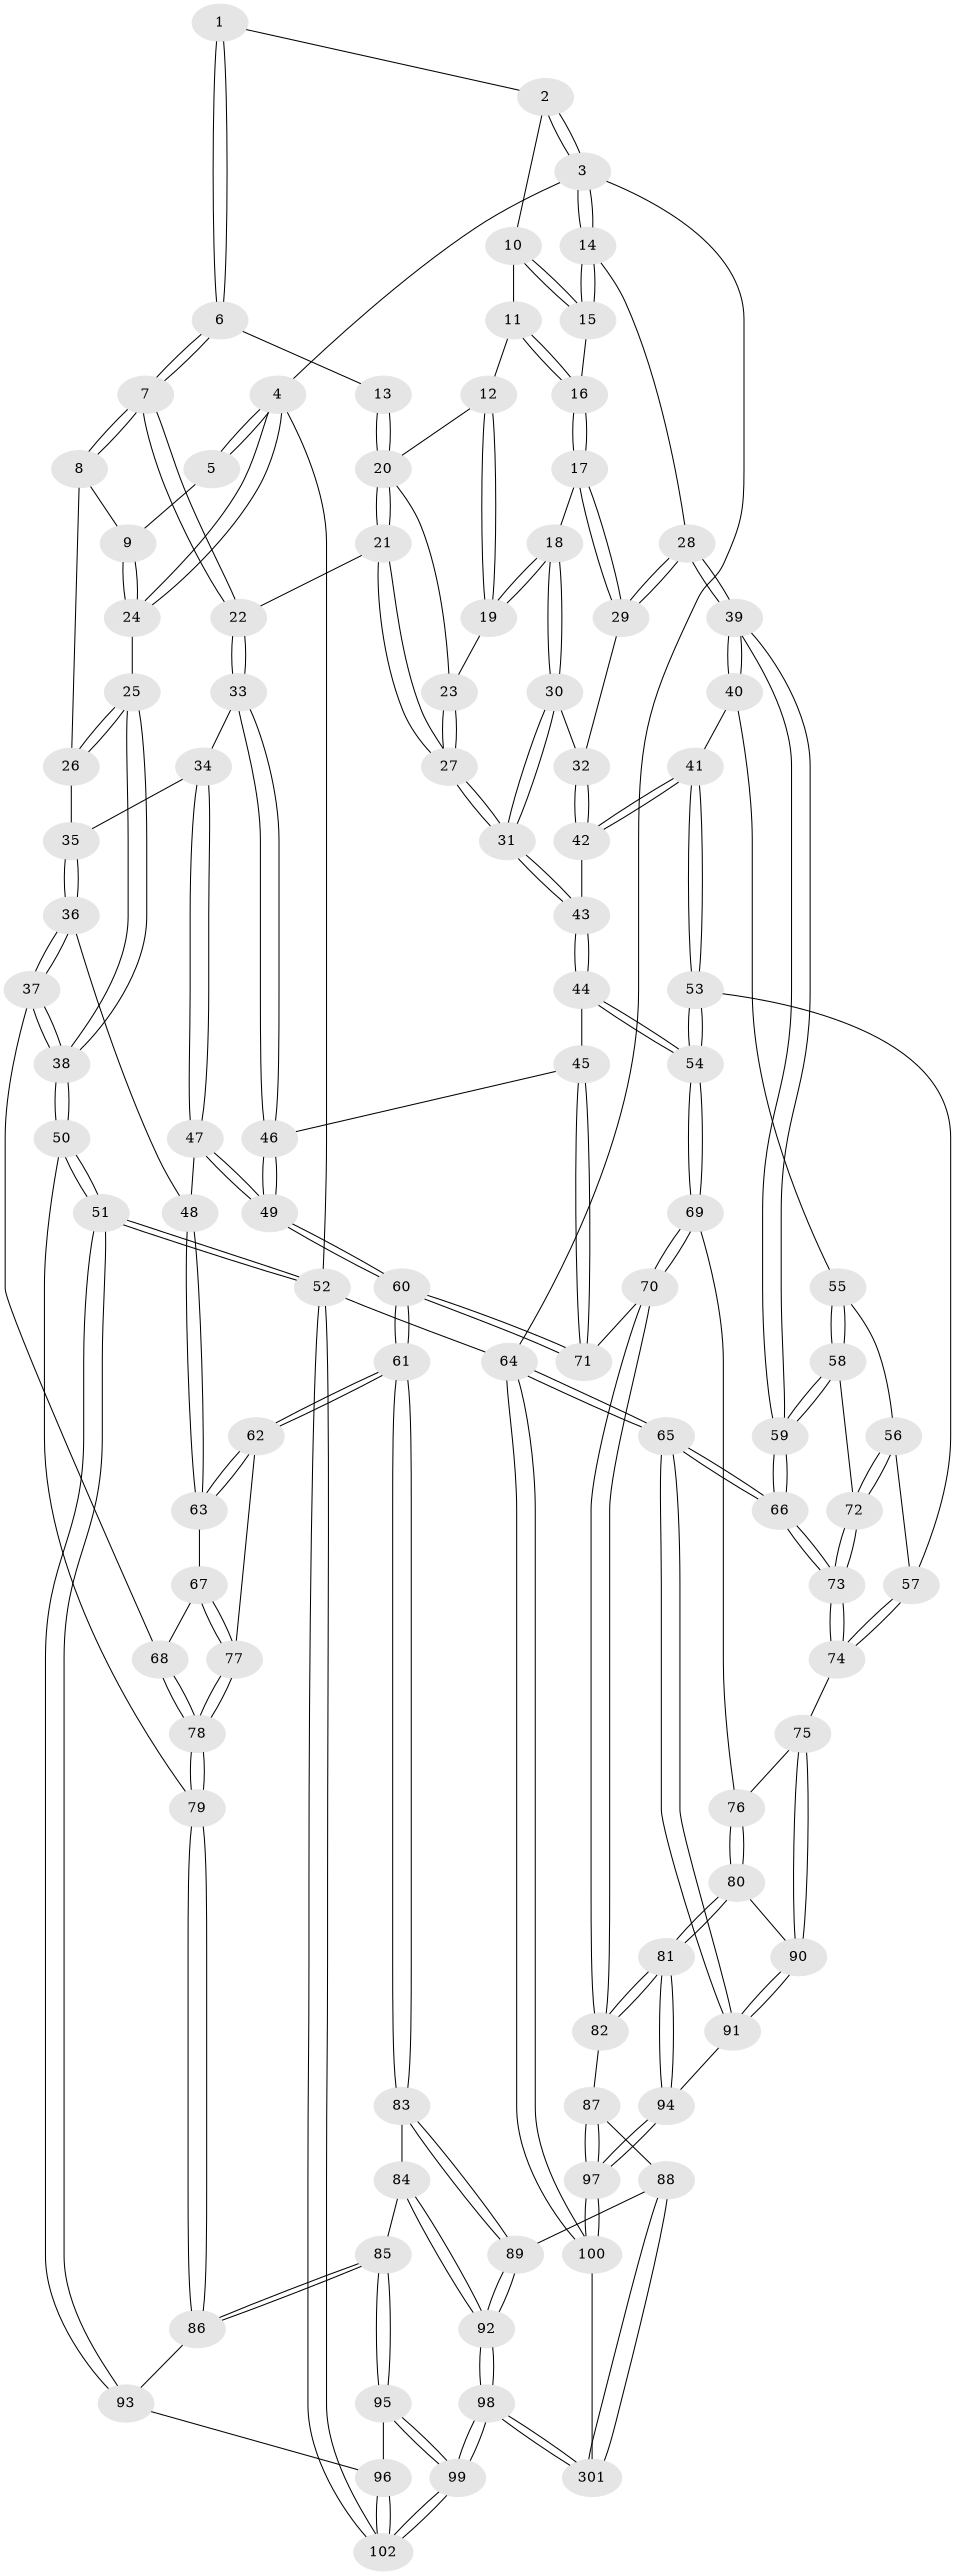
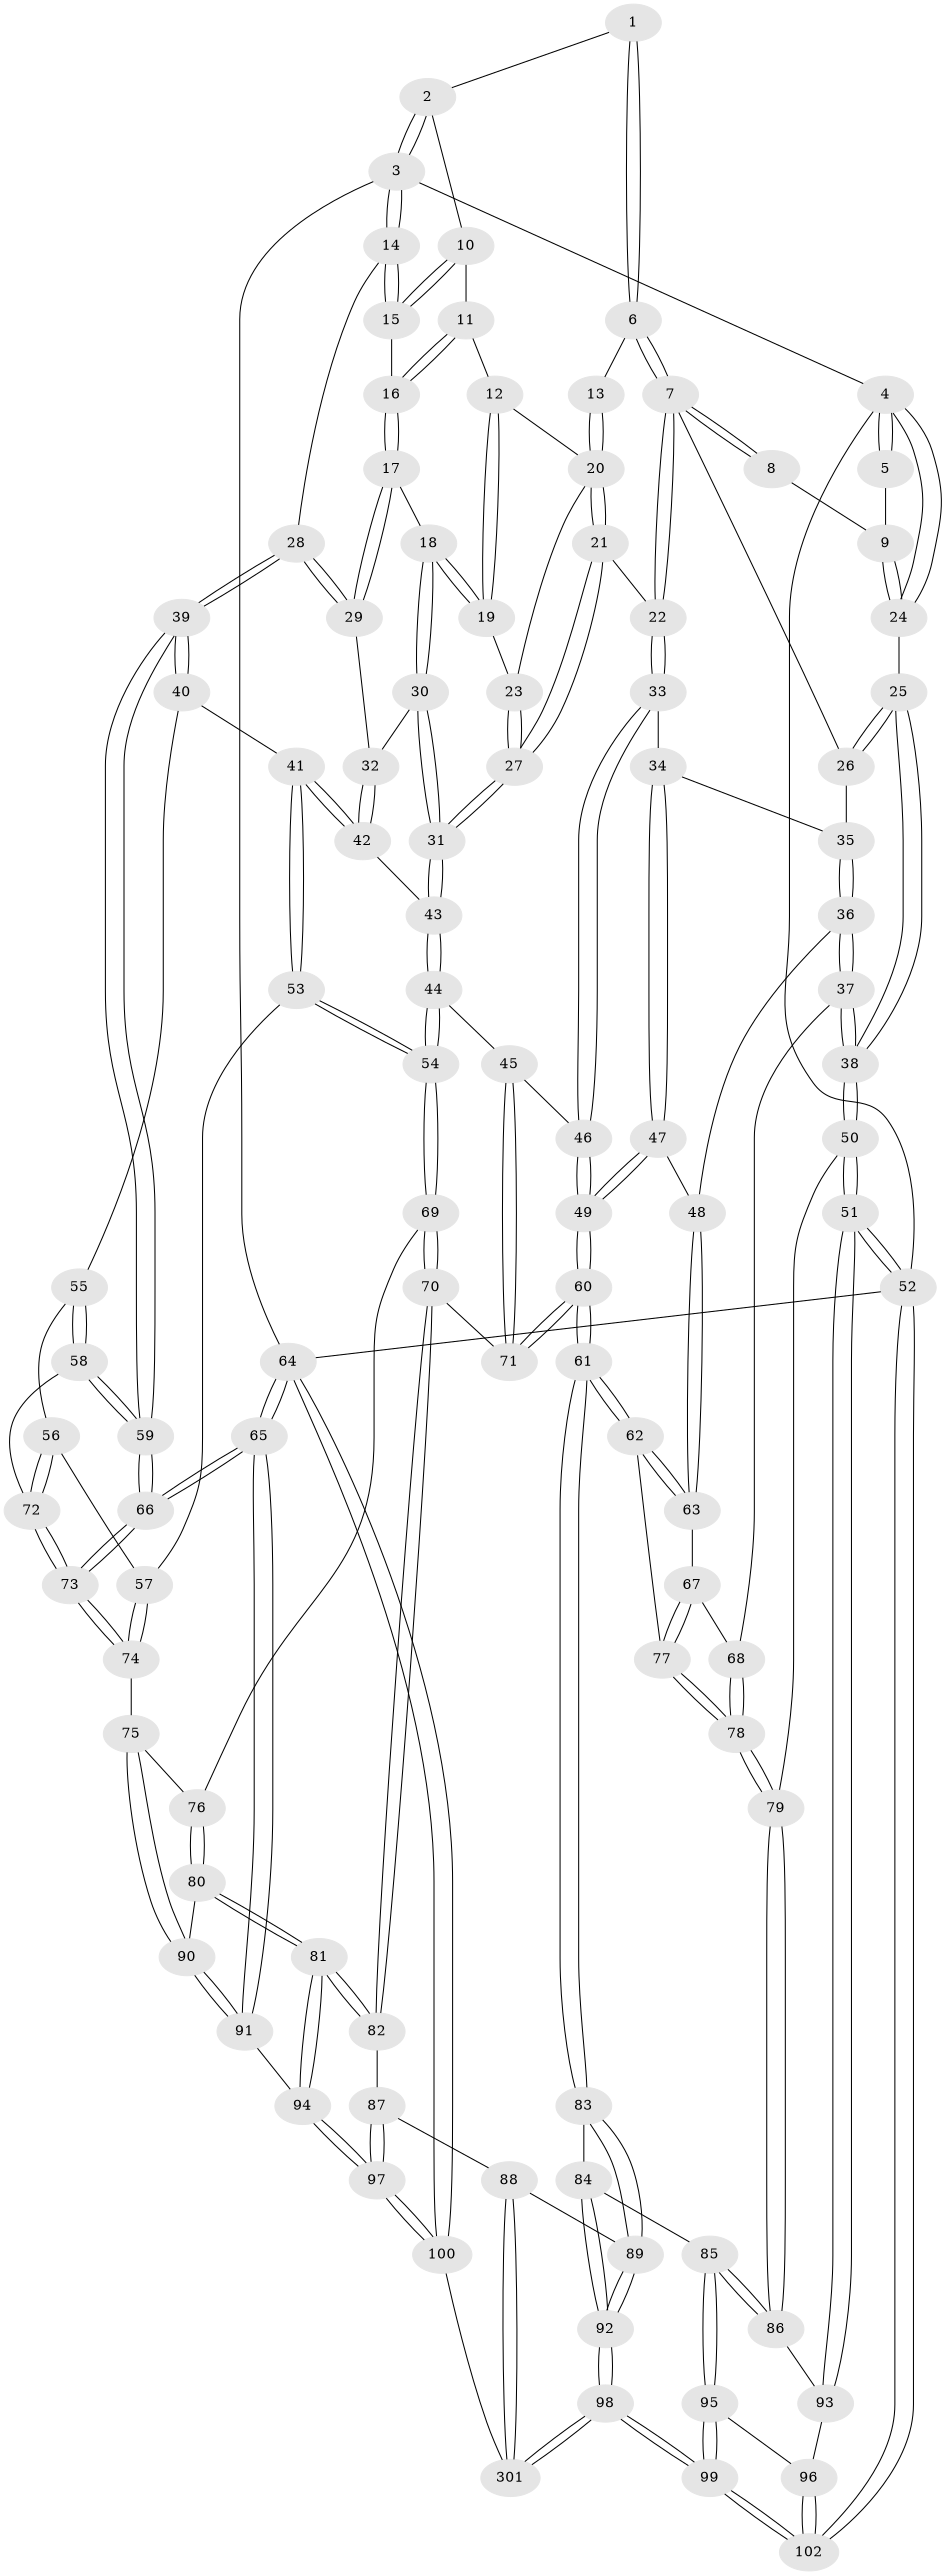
(75, 618) -> (760, 580)
